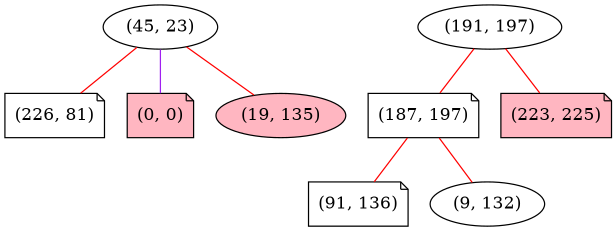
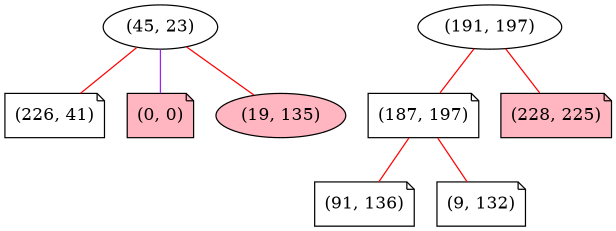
(55, 116) -> (55, 116)
(556, 116) -> (556, 116)
(487, 204) -> (481, 204)
